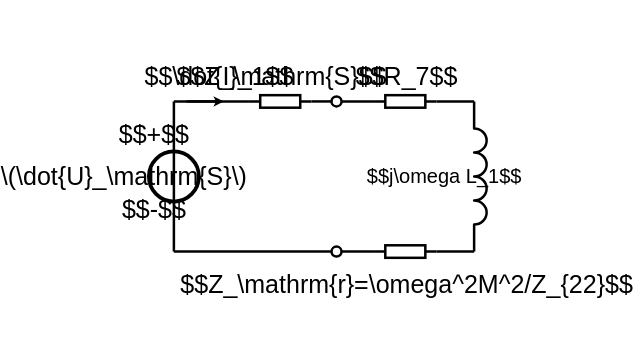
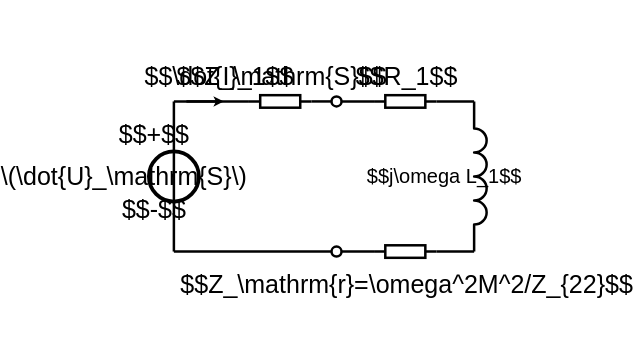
(408, 76) -> (408, 76)
